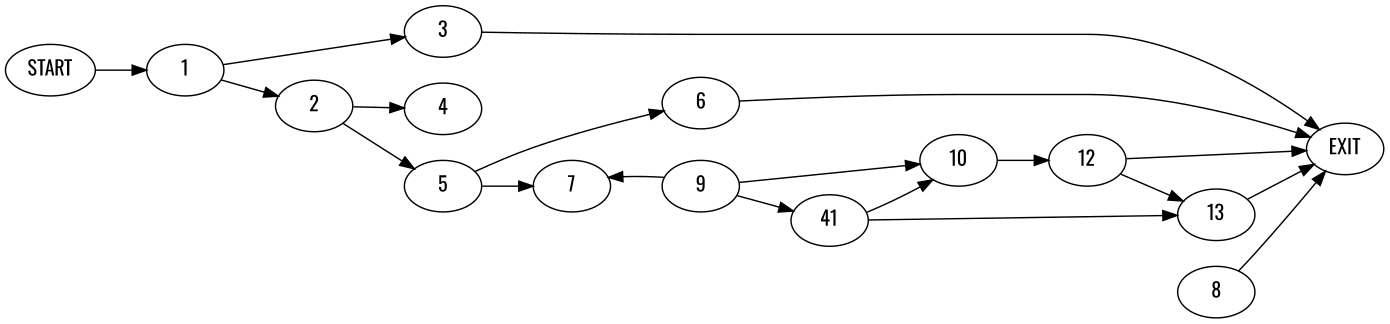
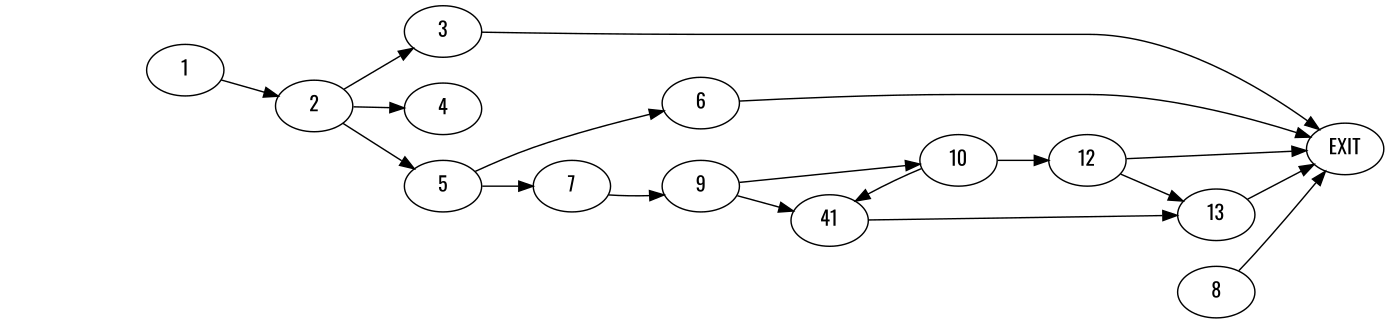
(307, 52) -> (372, 72)
(50, 70) -> none
(643, 177) -> (629, 196)
(894, 200) -> (894, 181)
